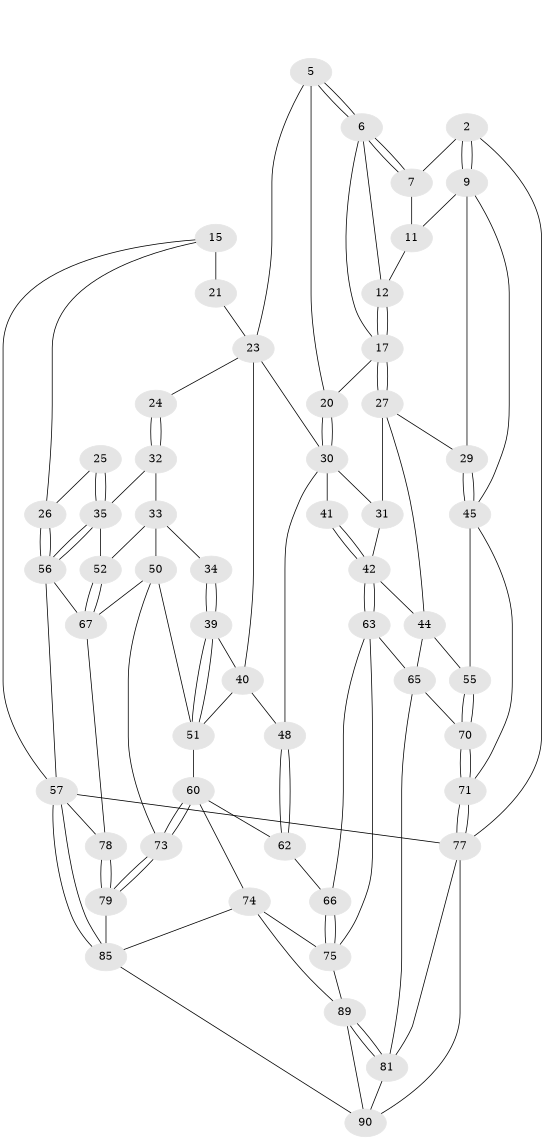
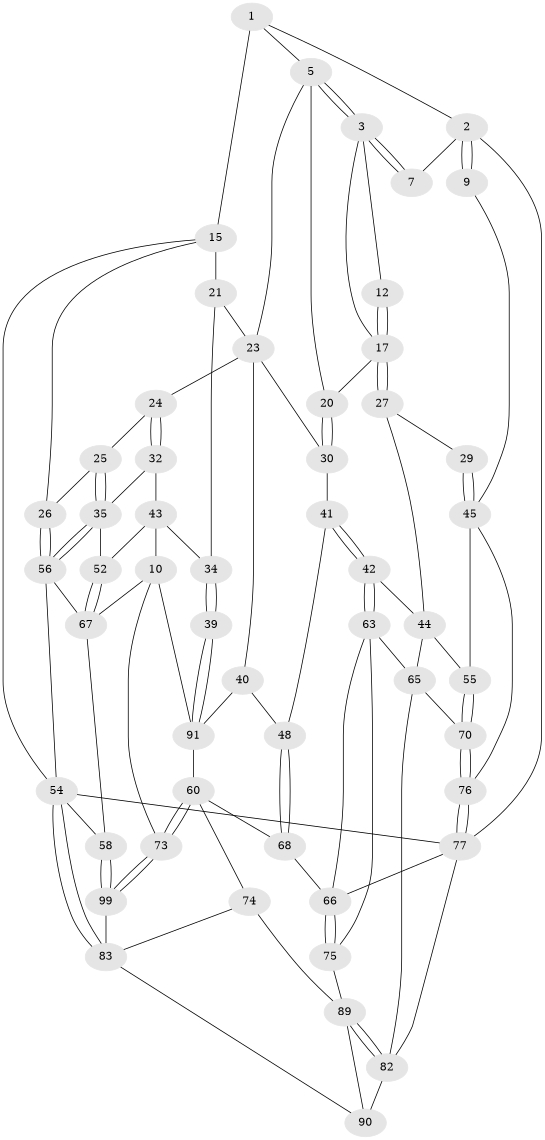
none -> (252, 17)
(362, 127) -> (362, 127)
(412, 238) -> none
(467, 321) -> none
none -> (128, 432)
none -> (211, 432)
(156, 515) -> (156, 515)
(382, 515) -> none
(156, 570) -> (156, 570)
(285, 593) -> (309, 626)
(227, 653) -> none
(194, 736) -> (194, 736)
(57, 791) -> (57, 791)
(465, 791) -> (465, 791)
(106, 846) -> (106, 846)
(285, 846) -> (285, 846)
(106, 902) -> (106, 902)
(290, 929) -> none
(106, 957) -> (106, 957)
(460, 1003) -> (395, 874)
(387, 1068) -> (387, 1068)
